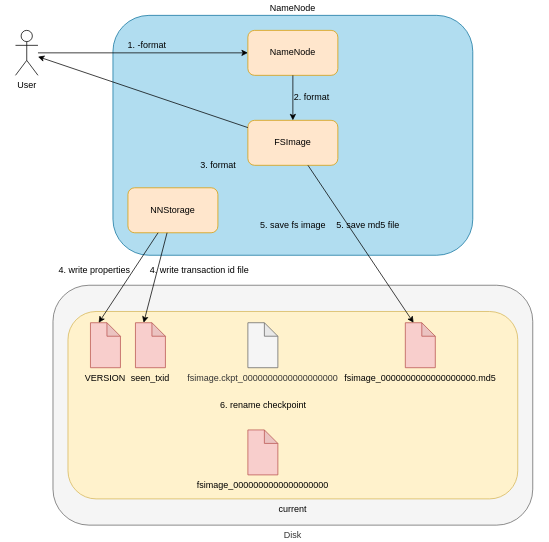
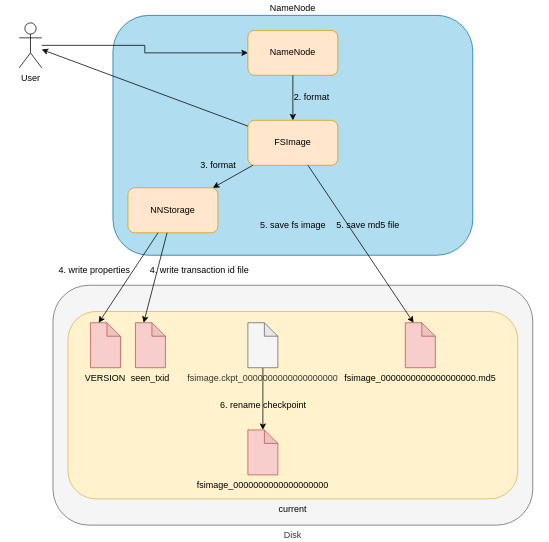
(147, 45) -> none
(27, 53) -> (30, 45)
none -> (235, 175)
none -> (263, 423)
